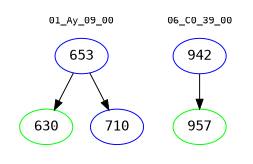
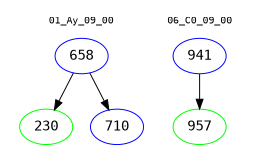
(200, 21) -> (200, 21)
(82, 56) -> (82, 56)
(200, 56) -> (200, 56)
(46, 127) -> (46, 127)
